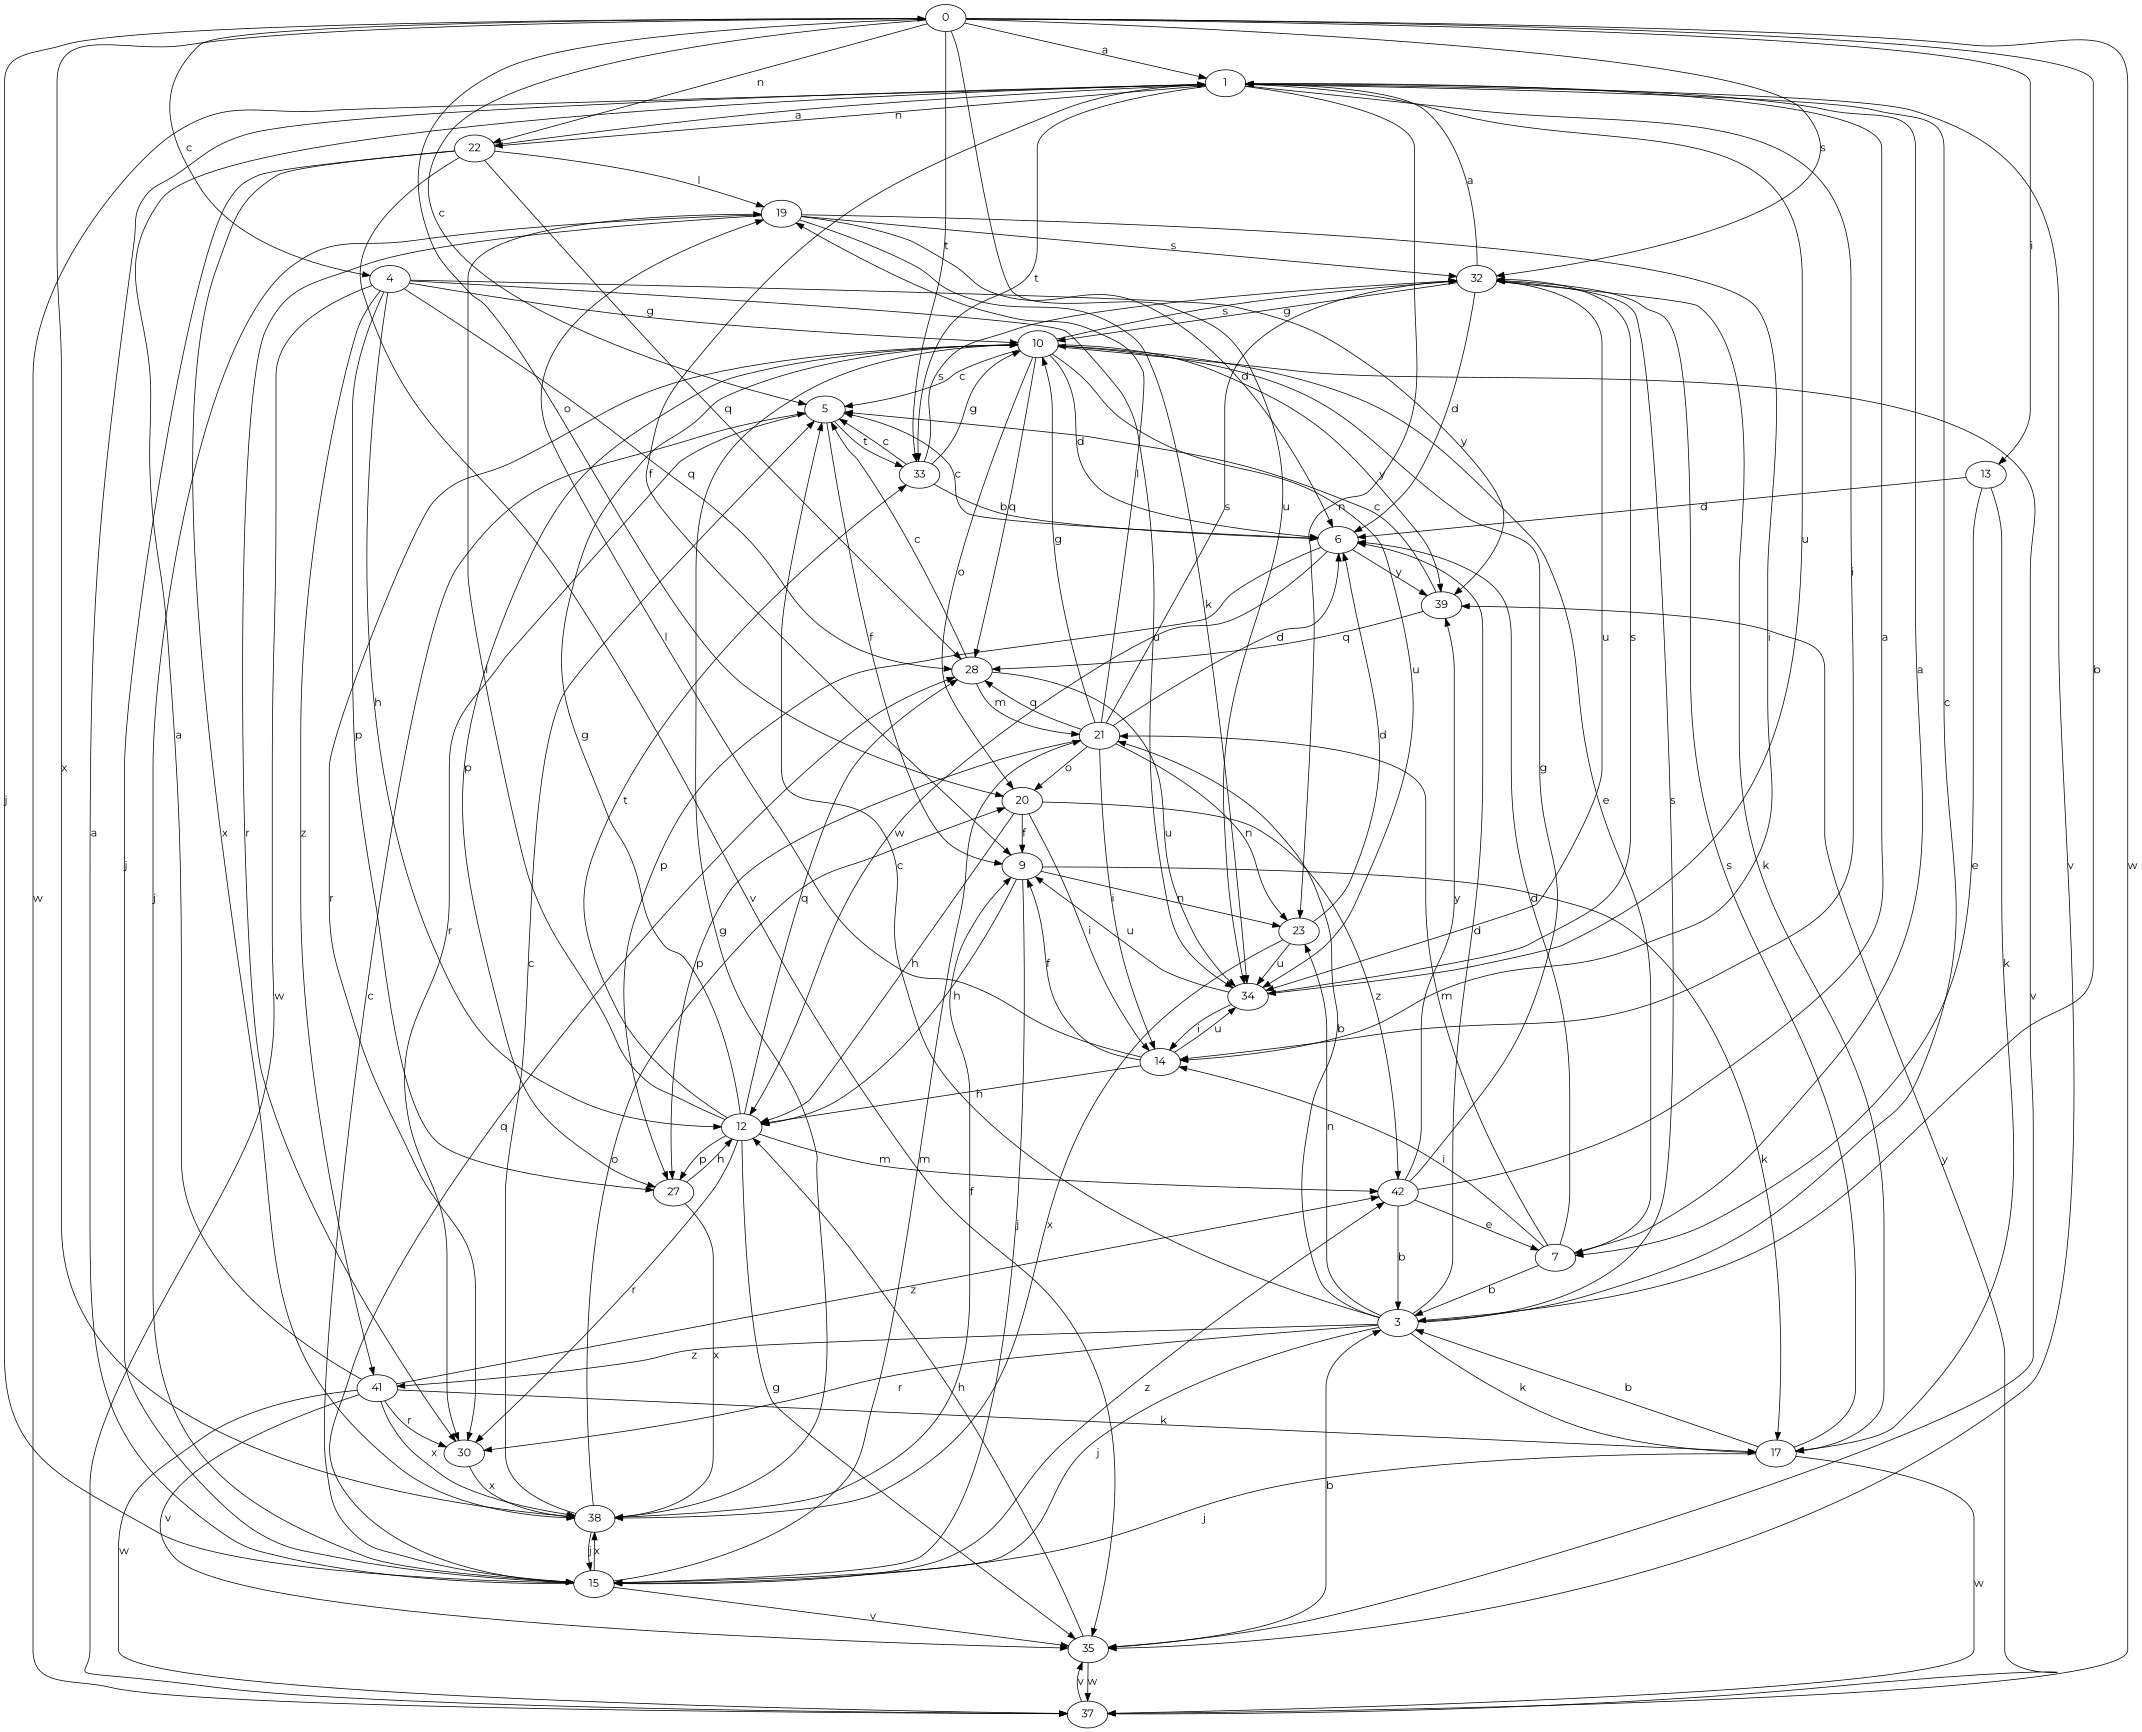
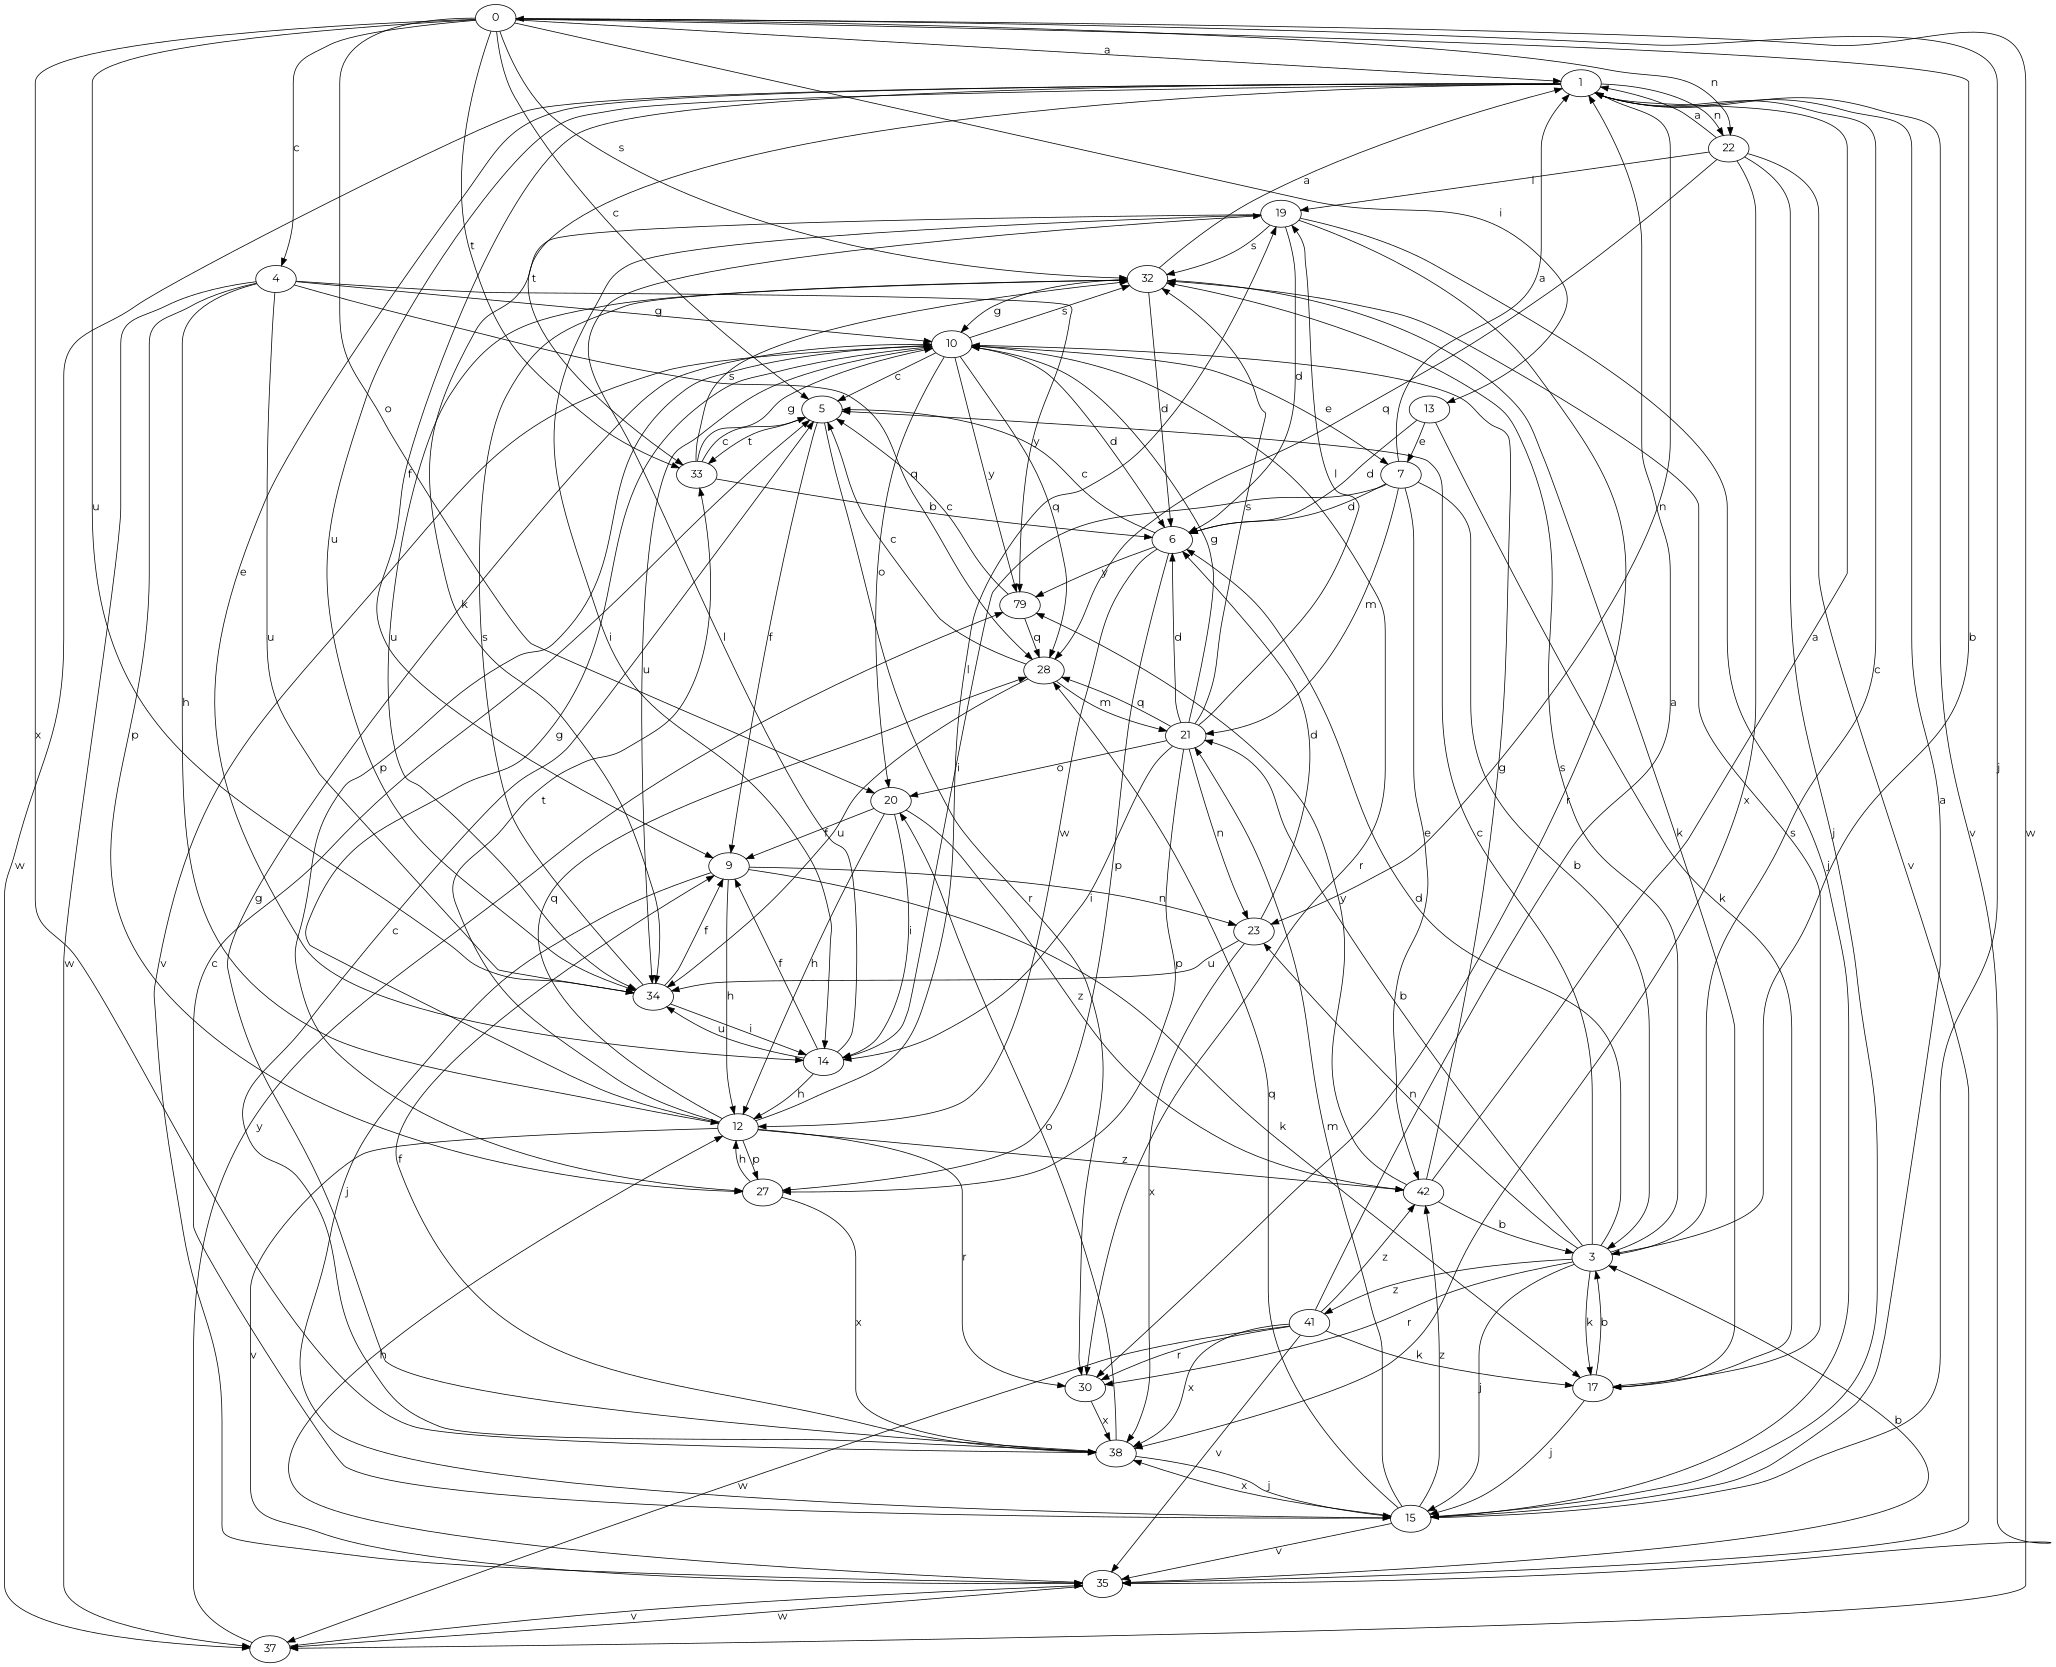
(1852, 573) -> (243, 573)
(1442, 605) -> (1020, 605)
(301, 827) -> none
(1130, 932) -> (706, 932)
(885, 1160) -> (1125, 1160)
(1473, 1224) -> (1423, 834)
(776, 1388) -> (254, 1356)
(1711, 1691) -> none
